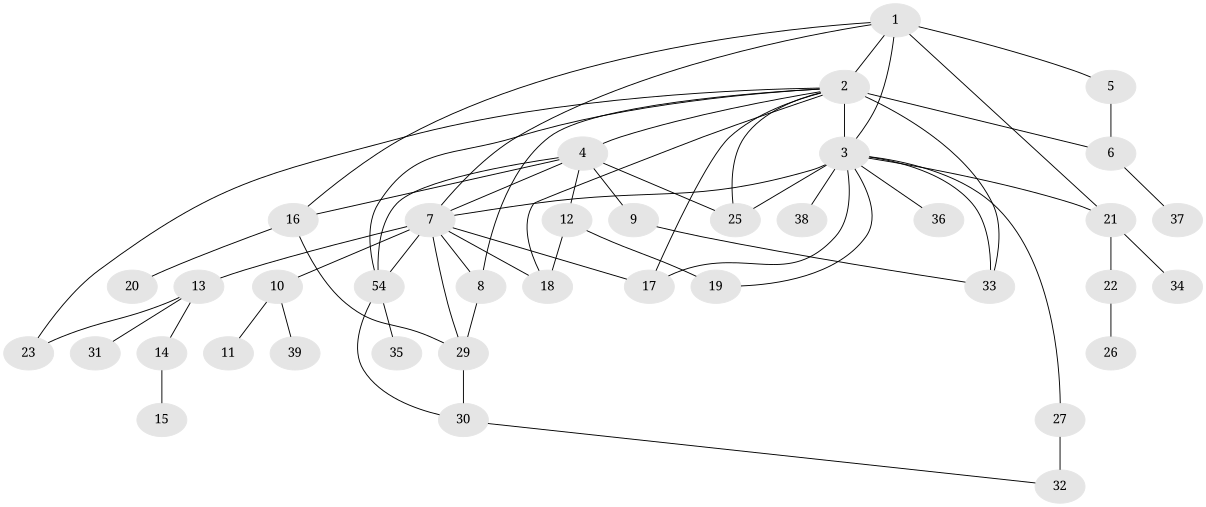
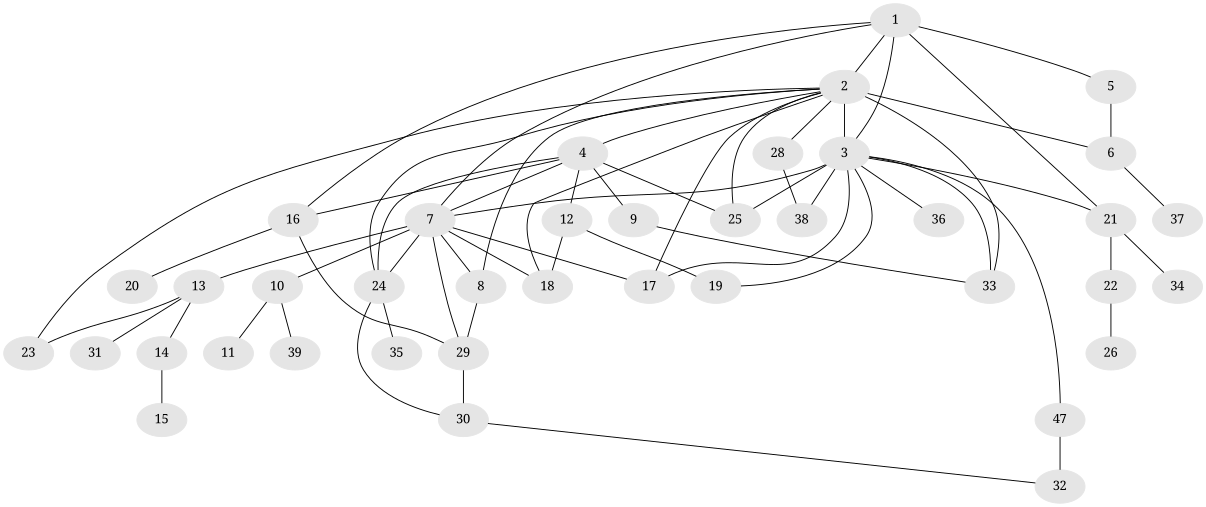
none -> (778, 154)
(379, 287) -> (379, 287)
(1060, 420) -> (1060, 420)
